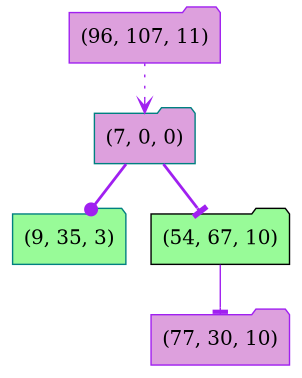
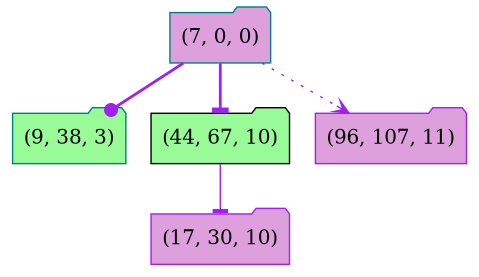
(145, 81) -> (299, 85)
(69, 239) -> (69, 138)
(220, 239) -> (220, 138)
(220, 340) -> (220, 239)
